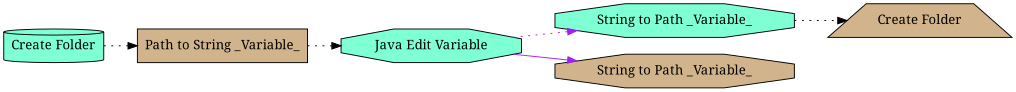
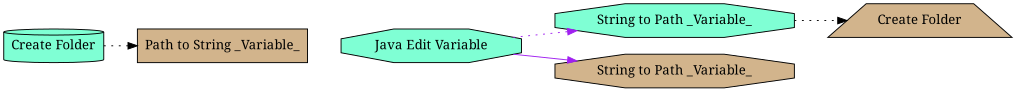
(320, 46) -> none
